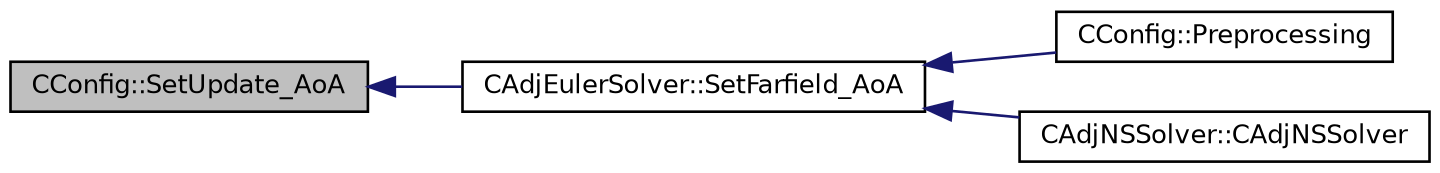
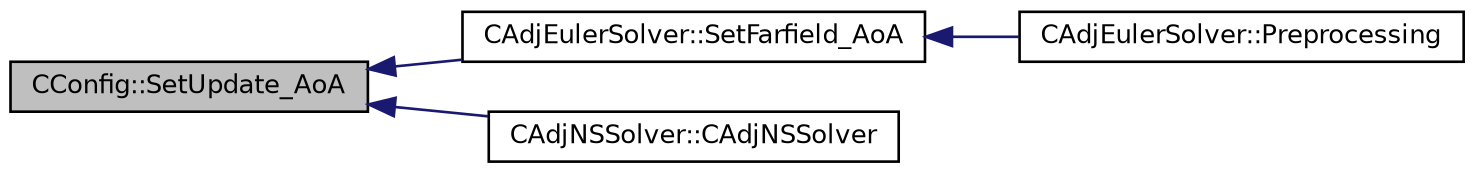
(1225, 37) -> (1242, 37)
(986, 114) -> (442, 112)
